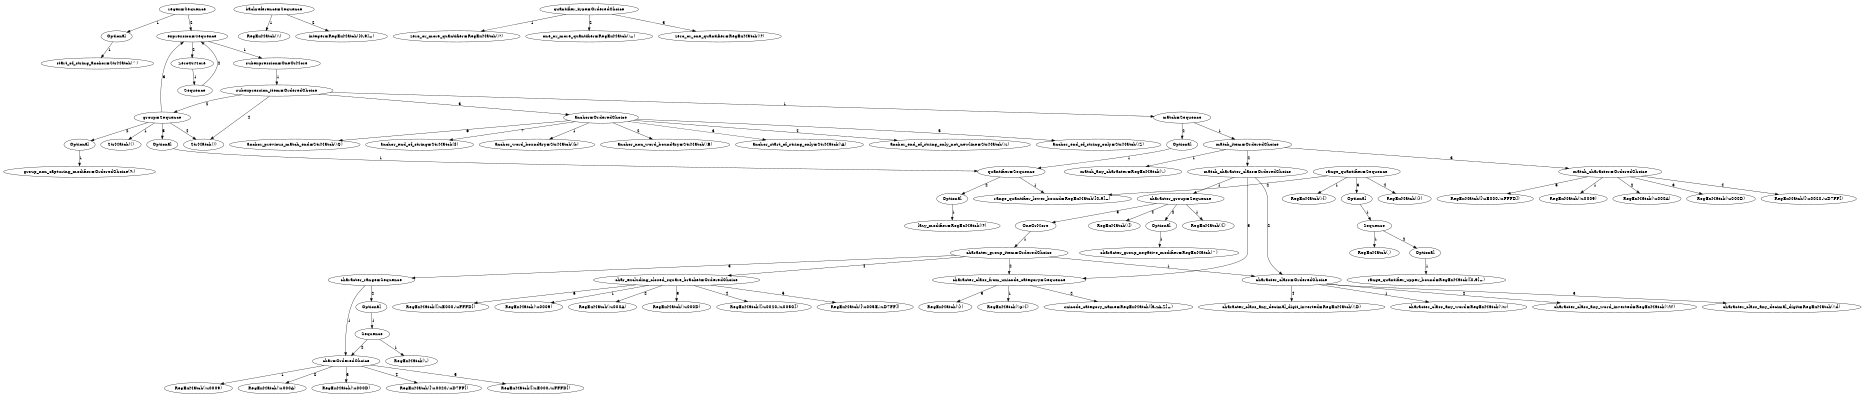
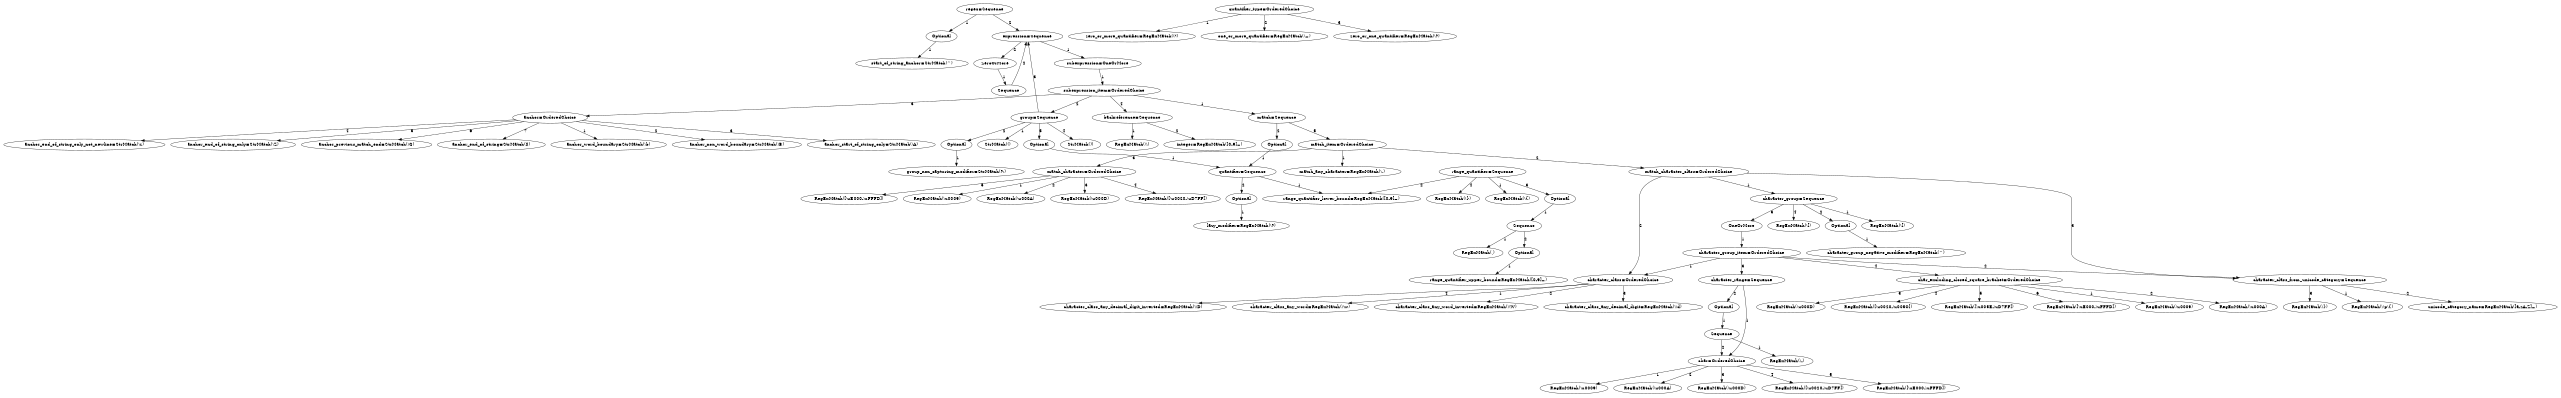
(241, 117) -> (1117, 103)
(1220, 131) -> (1315, 131)
(80, 172) -> (956, 172)
